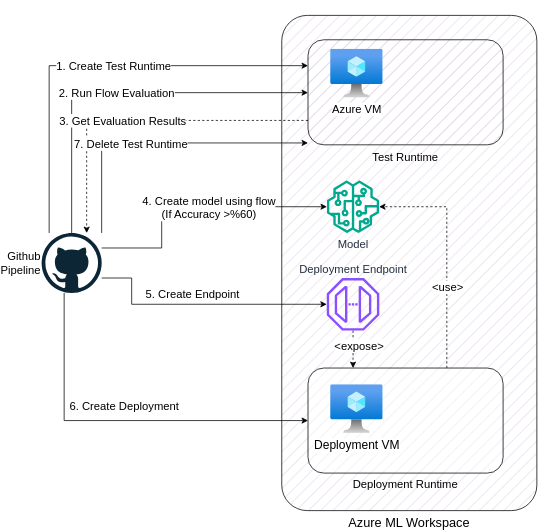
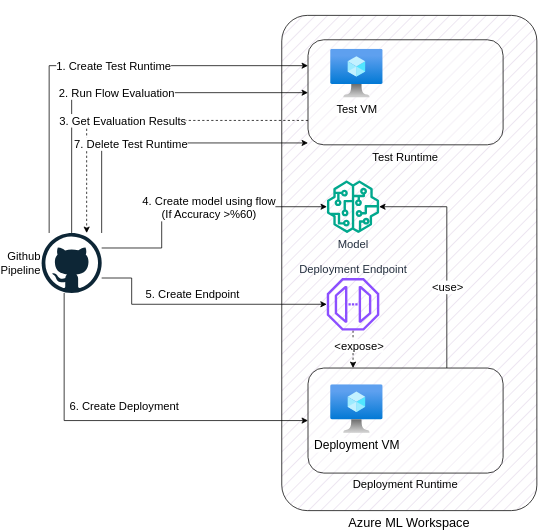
(405, 92) -> (405, 92)
(357, 110) -> (357, 110)
(447, 213) -> (447, 213)
